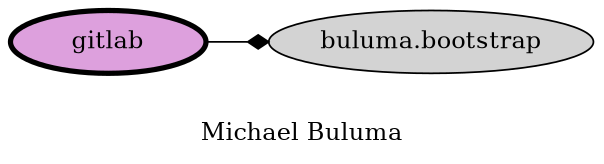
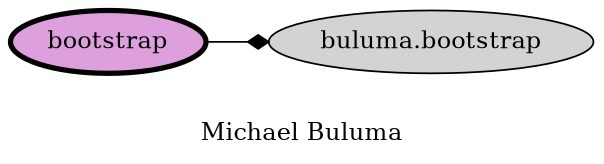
(108, 42) -> (108, 42)
